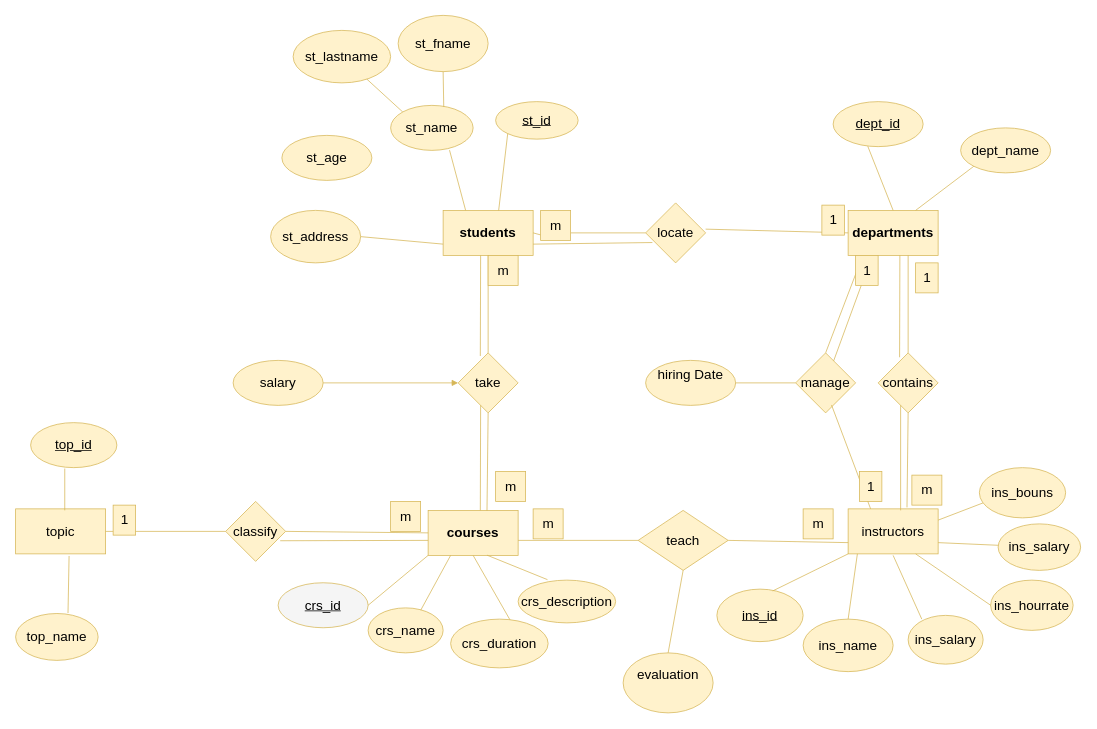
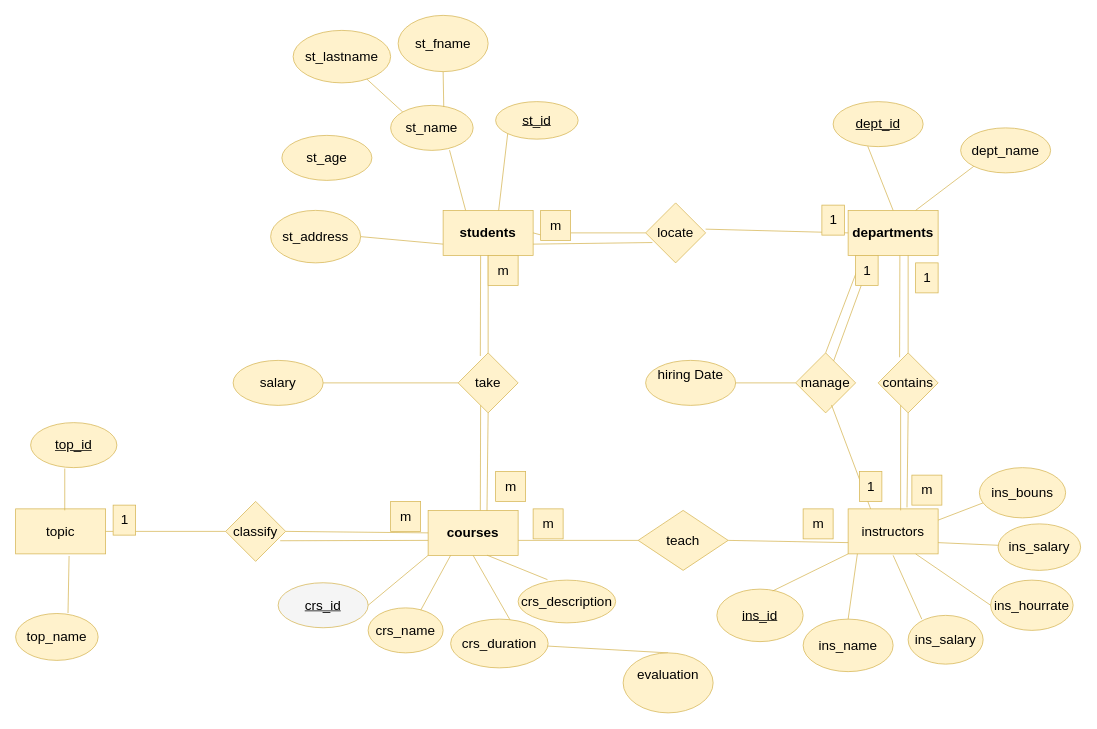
(451, 383) -> (453, 383)
(675, 612) -> (608, 649)
